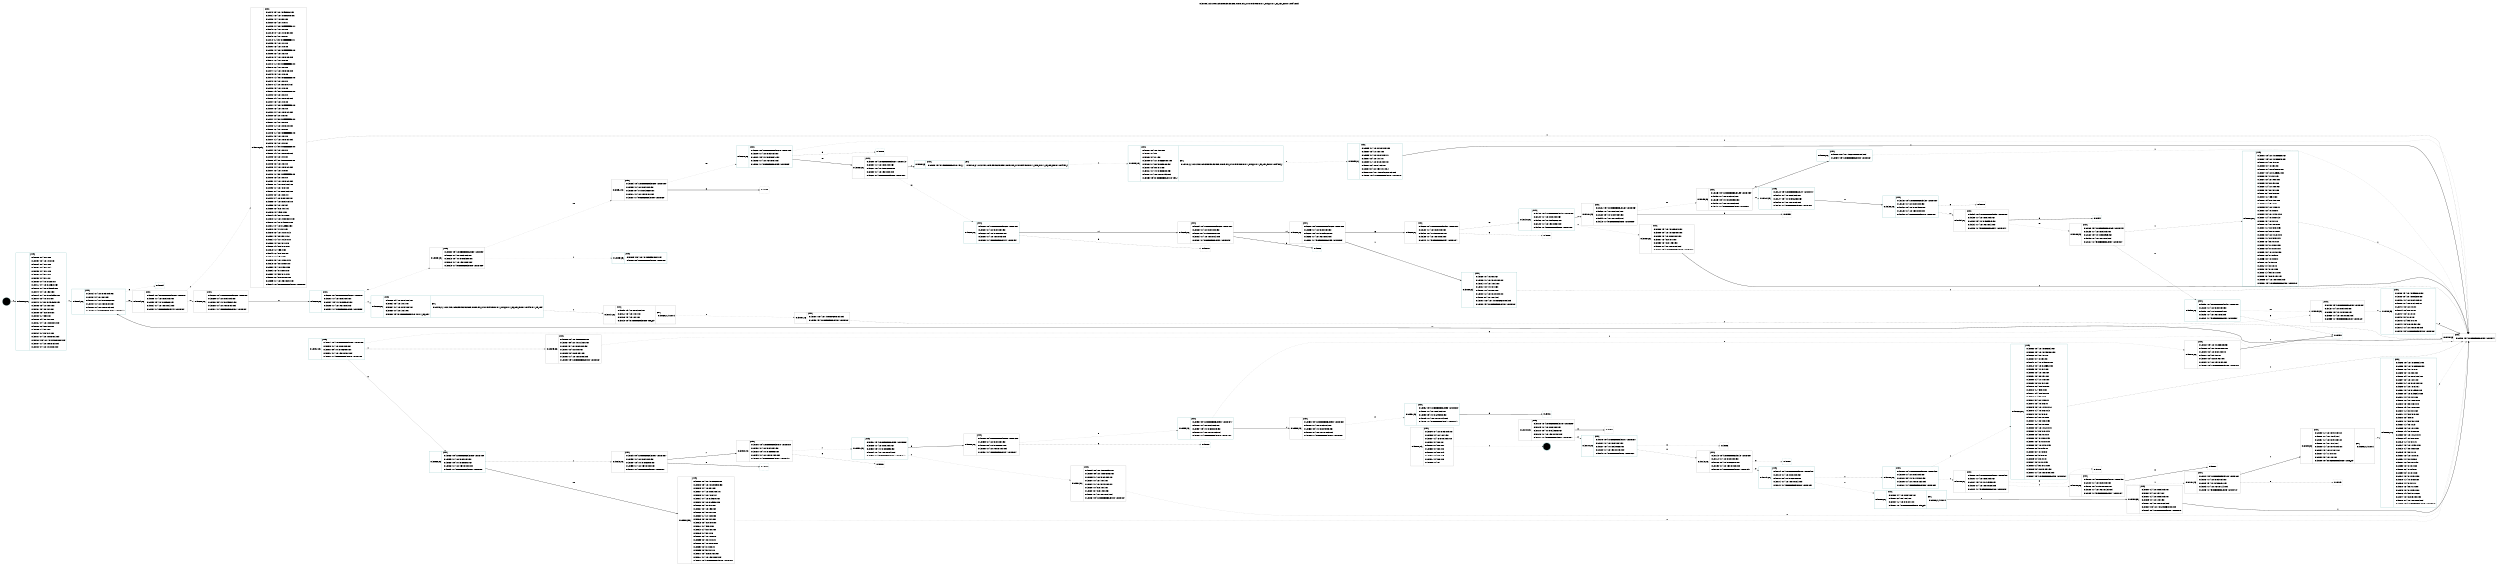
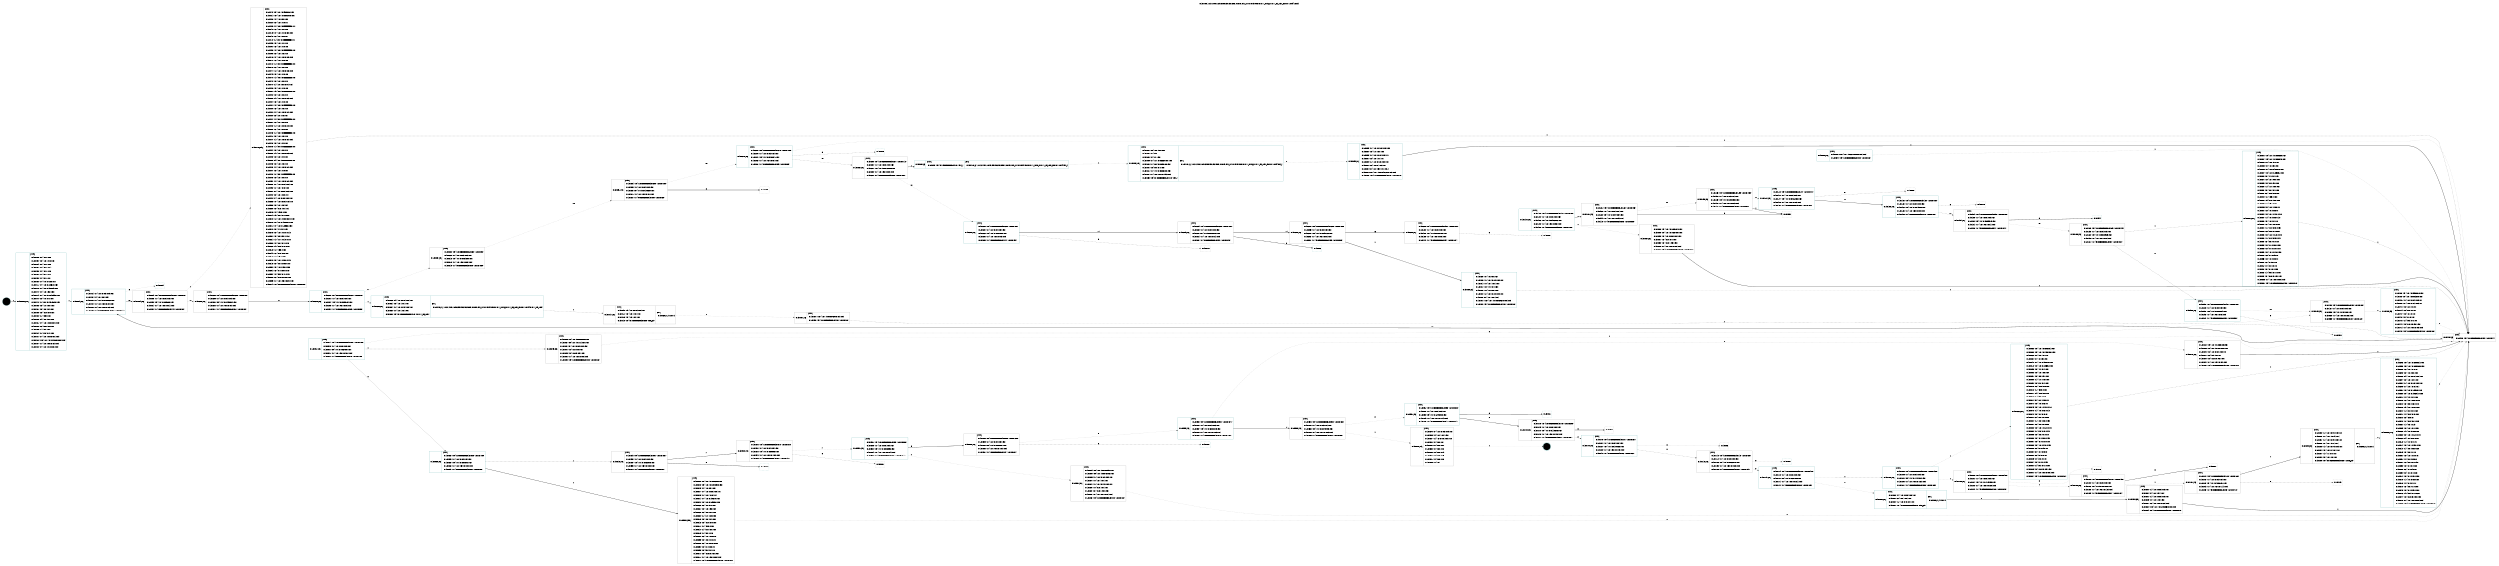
(822, 162) -> (822, 162)
(1790, 175) -> (1767, 212)
none -> (1910, 191)
(1489, 226) -> none
(639, 258) -> none
(2447, 328) -> (2447, 328)
(2286, 342) -> (2350, 354)
none -> (1489, 422)
none -> (1377, 438)
(573, 483) -> (573, 483)
